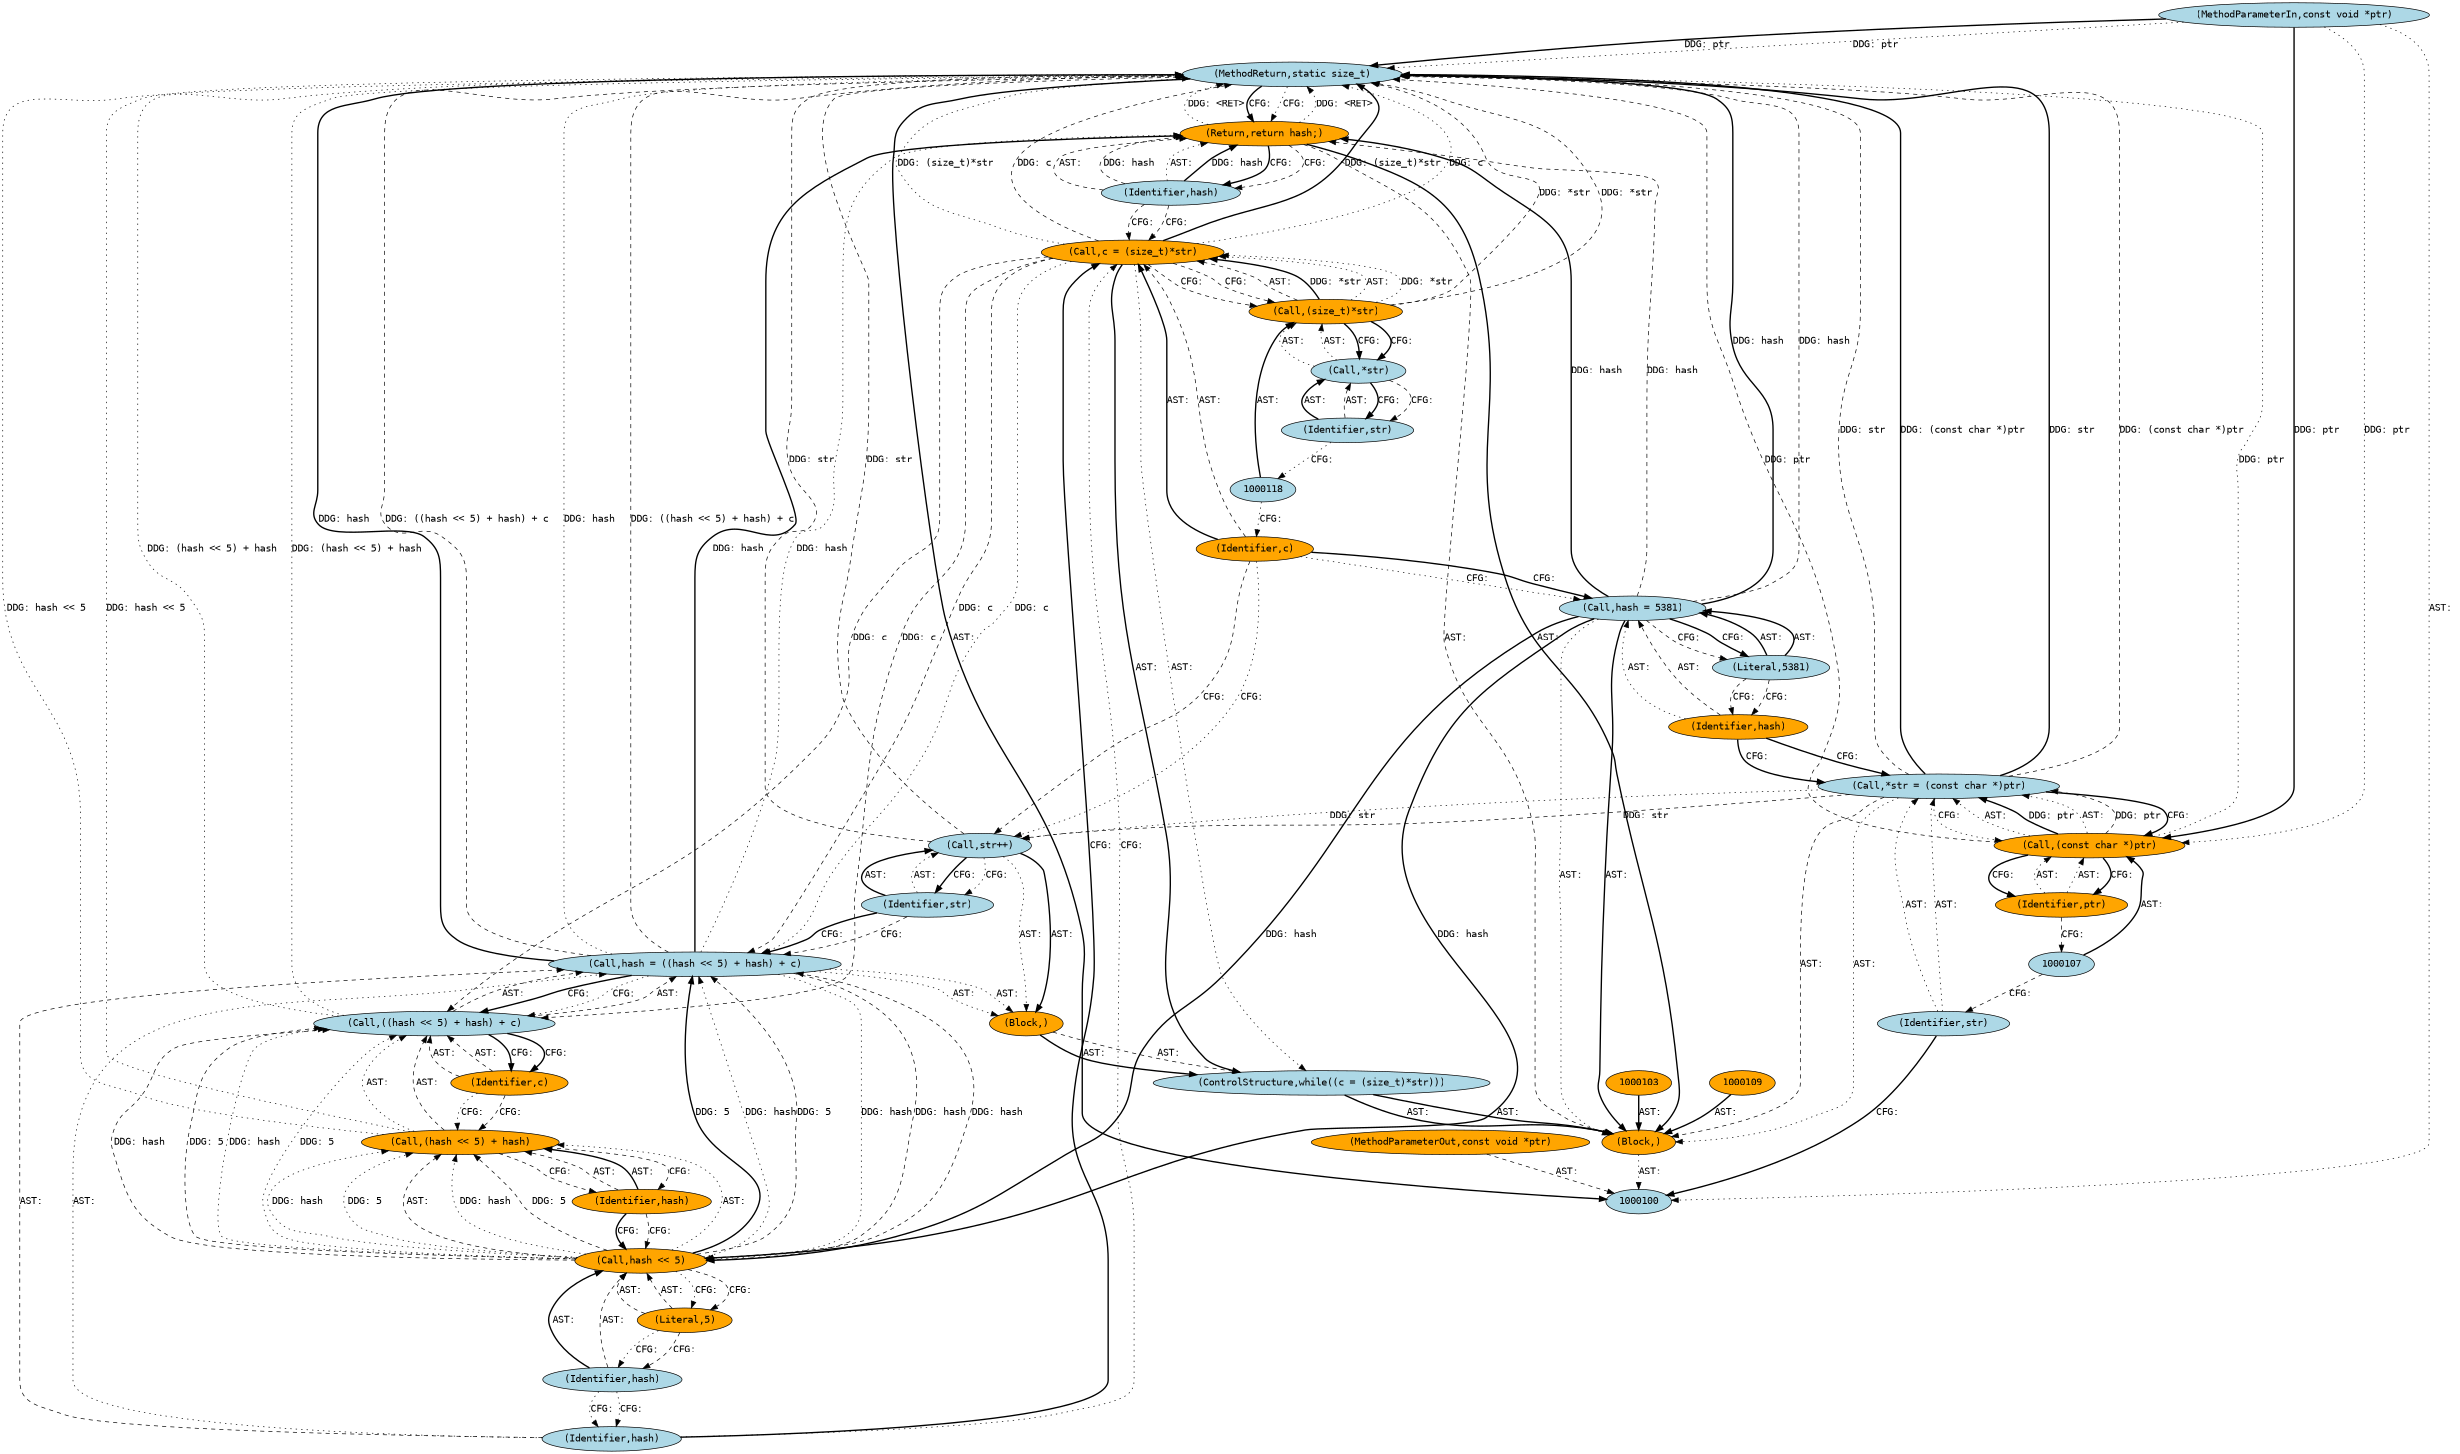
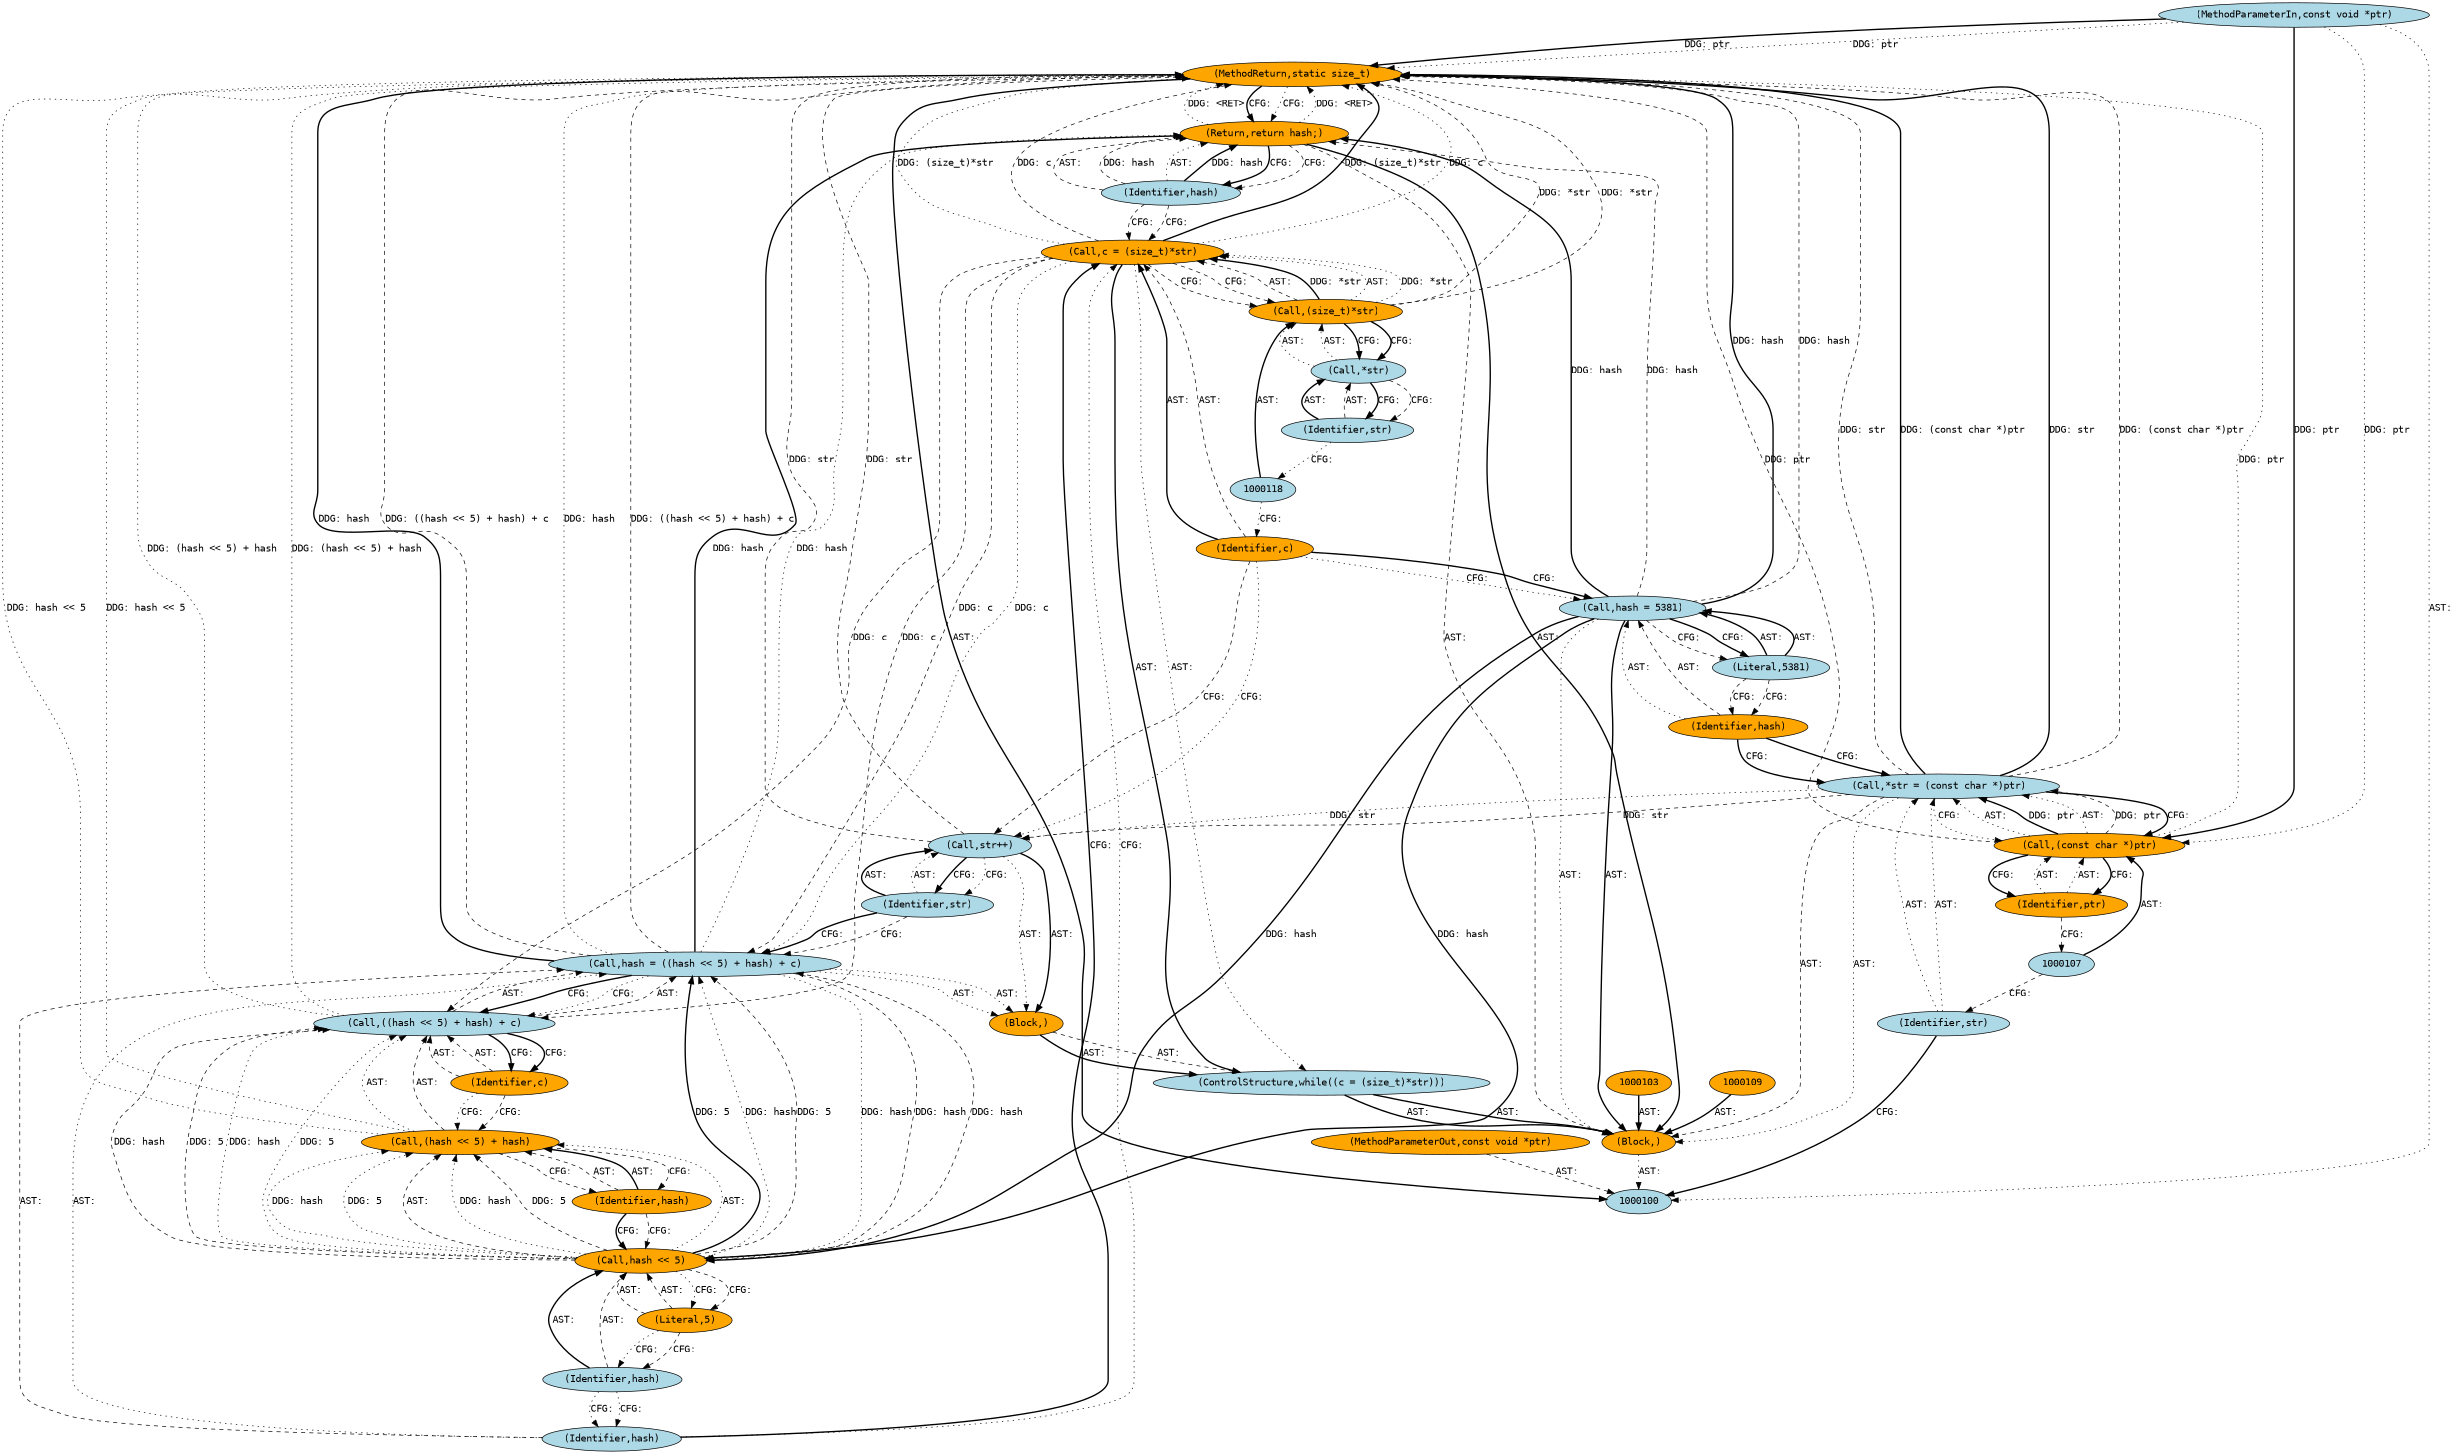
(1292, 74) -> (1292, 74)
